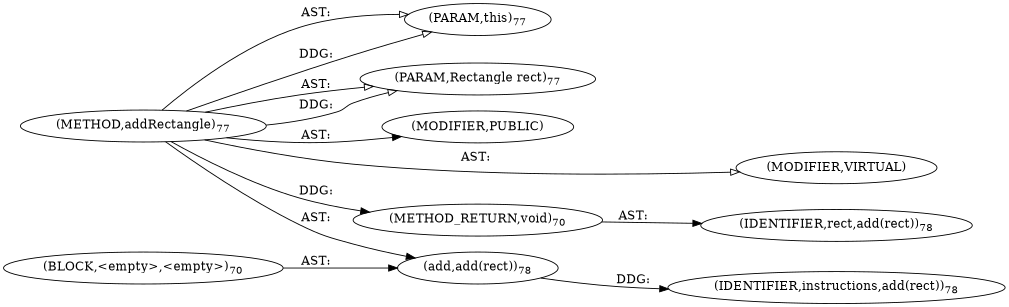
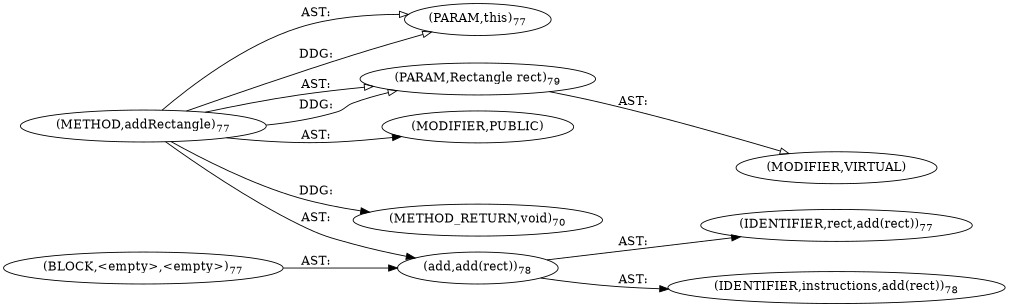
(554, 78) -> (554, 78)
(466, 171) -> (666, 119)
(647, 223) -> (639, 249)
(927, 224) -> (927, 224)
(237, 267) -> (237, 267)
(635, 280) -> (635, 280)
